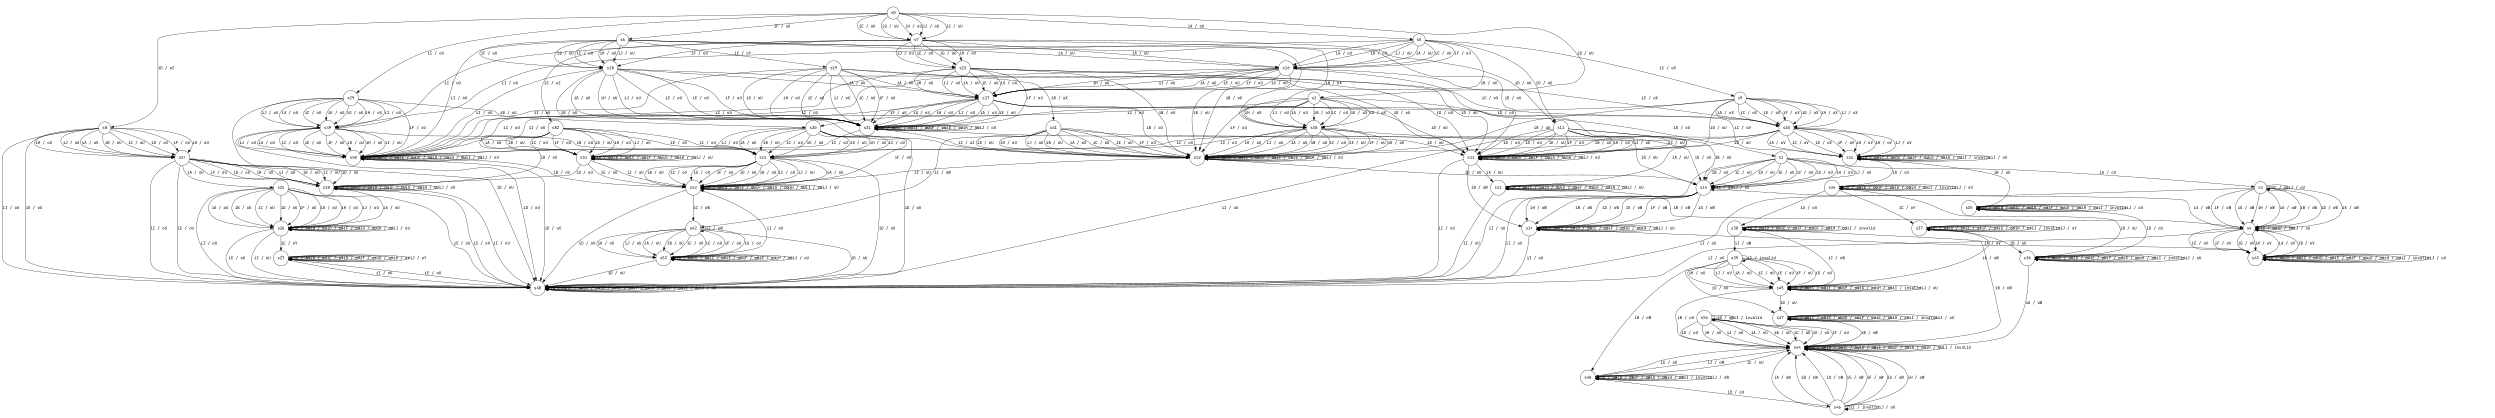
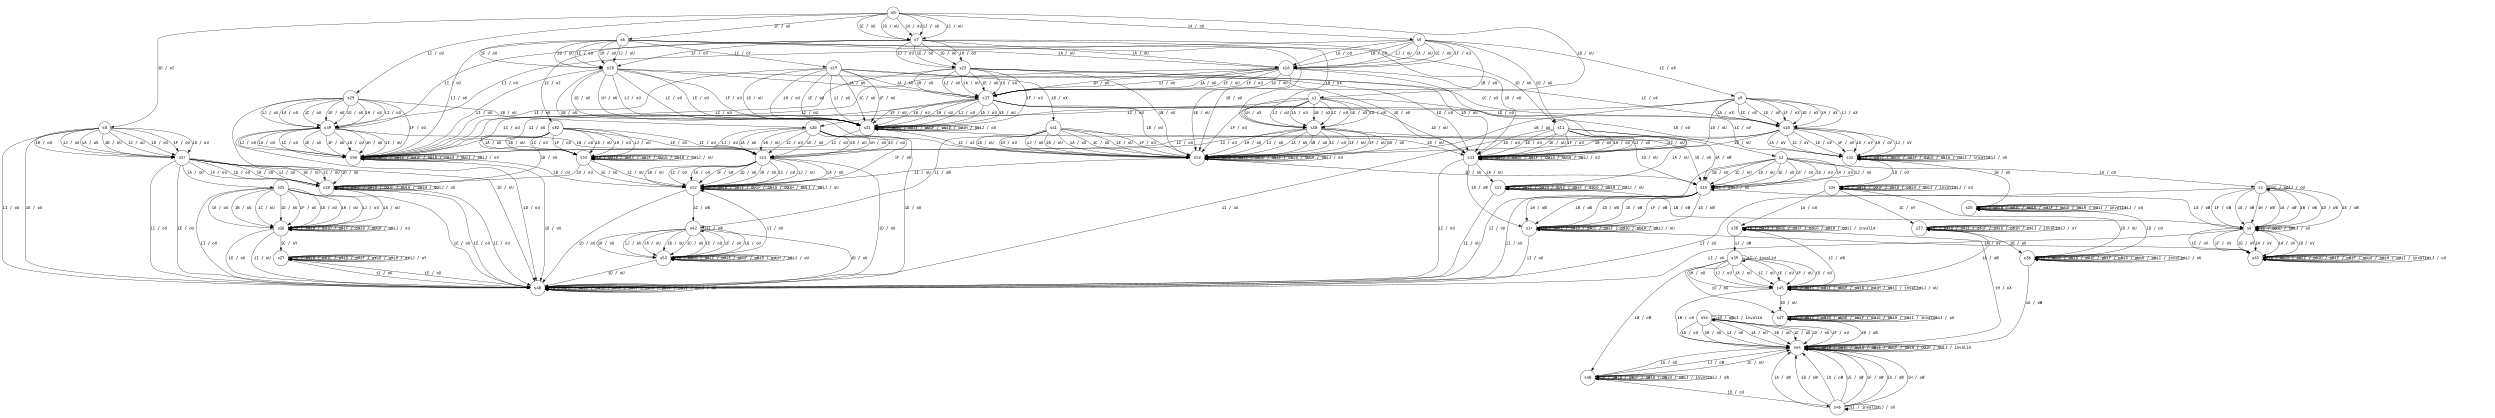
(1723, 158) -> (1723, 158)
(2003, 288) -> (2003, 288)
